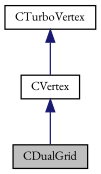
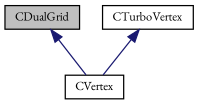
(50, 128) -> (72, 57)
